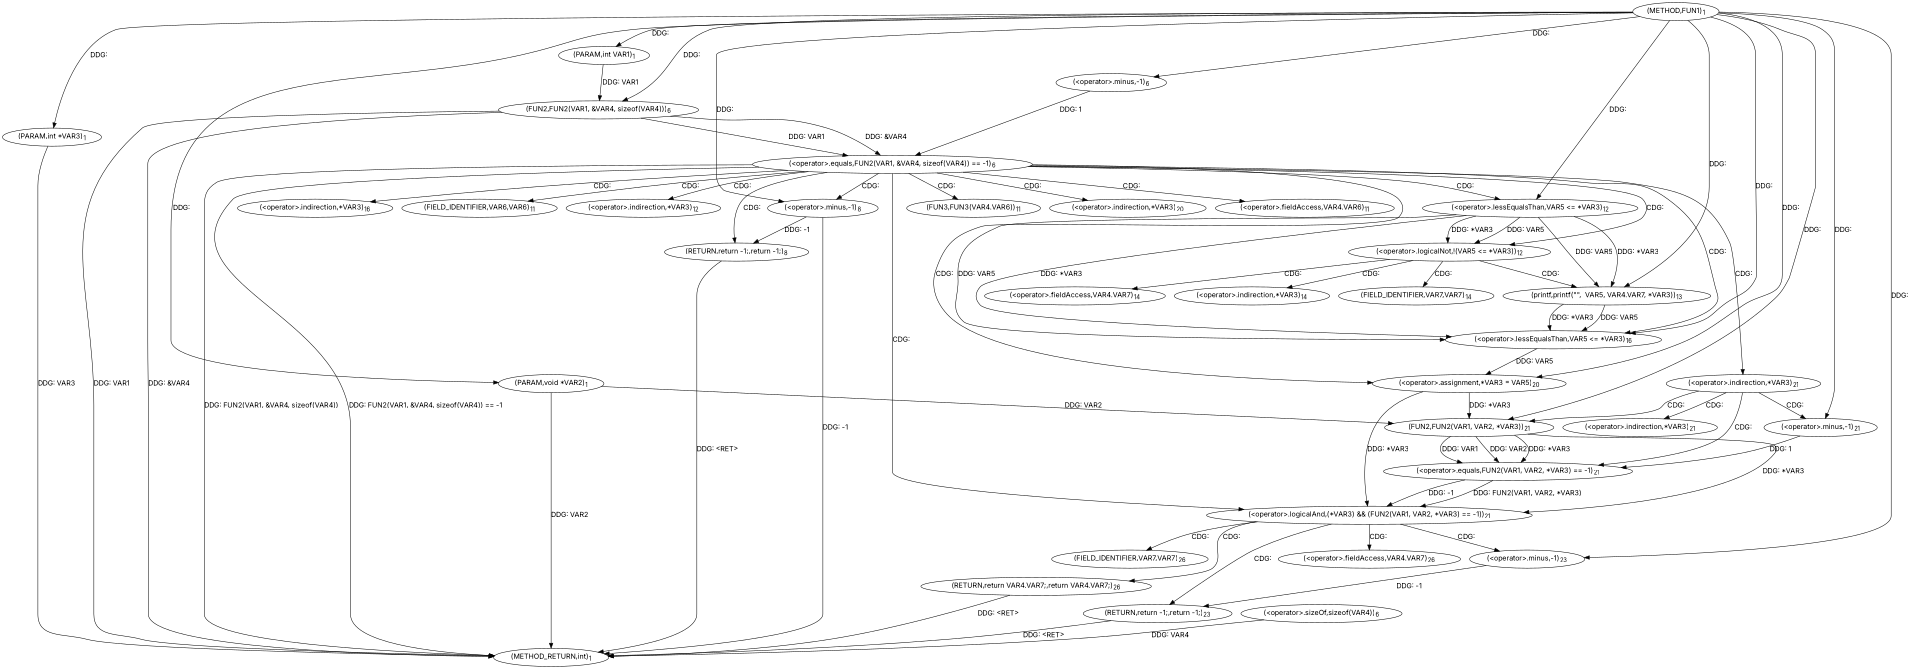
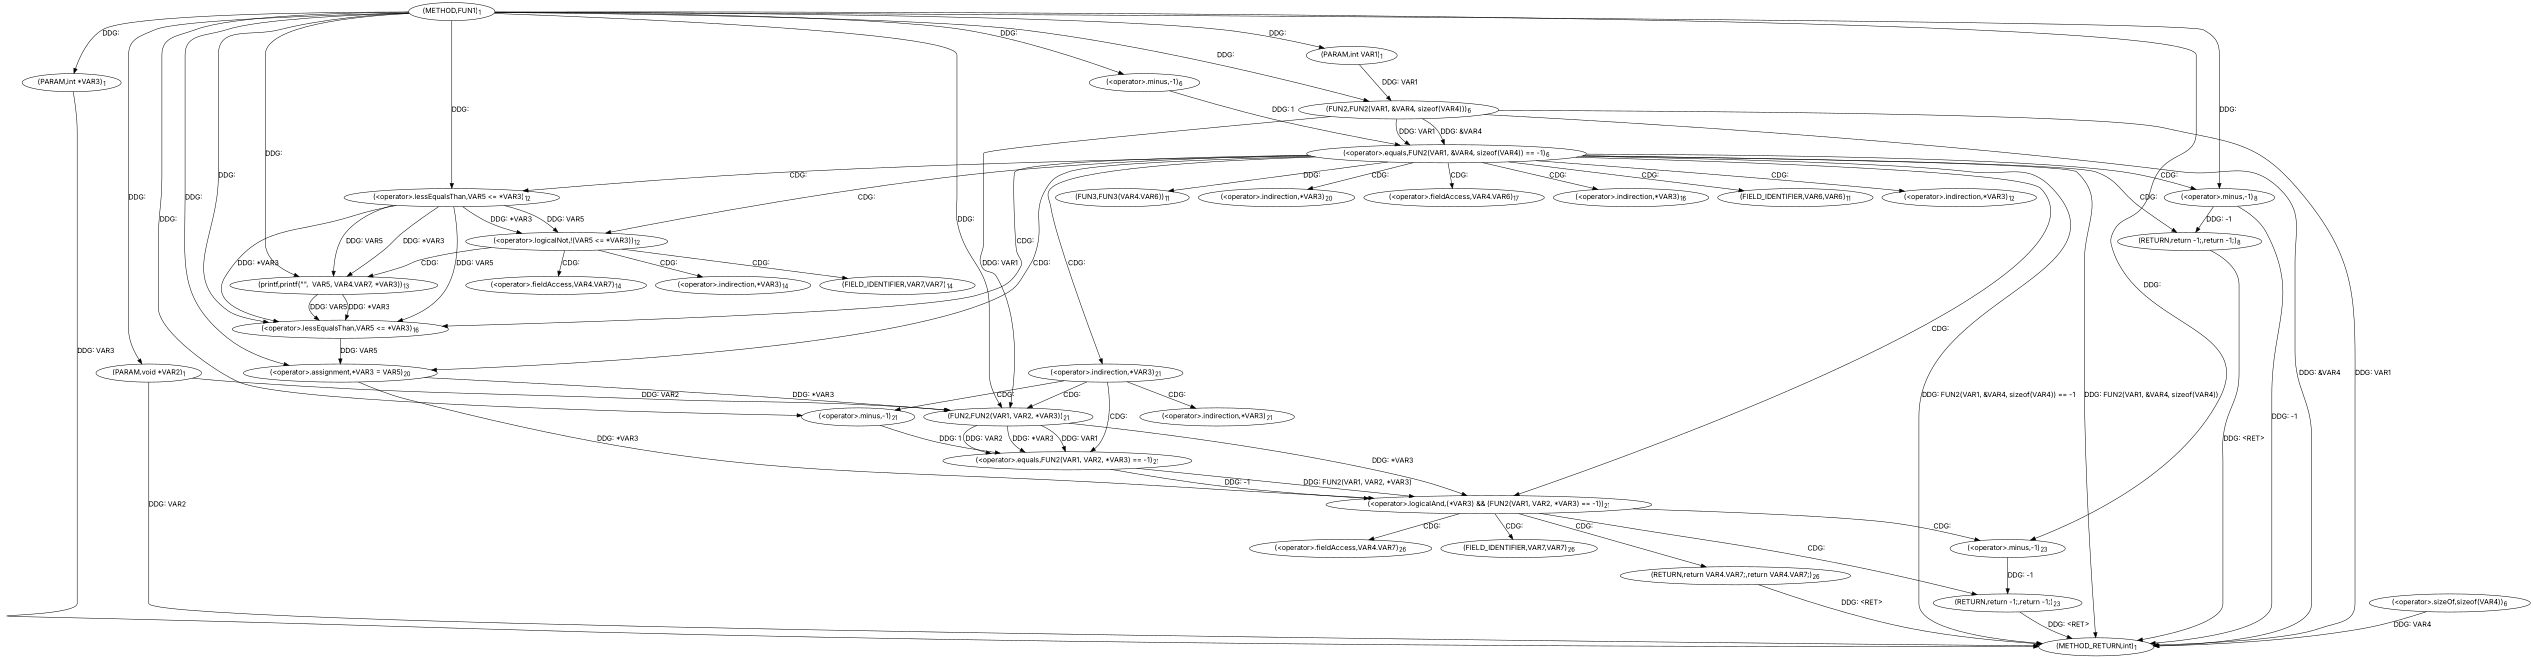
none -> (1027, 147)
(948, 186) -> (1313, 176)
(1367, 207) -> (1516, 197)
